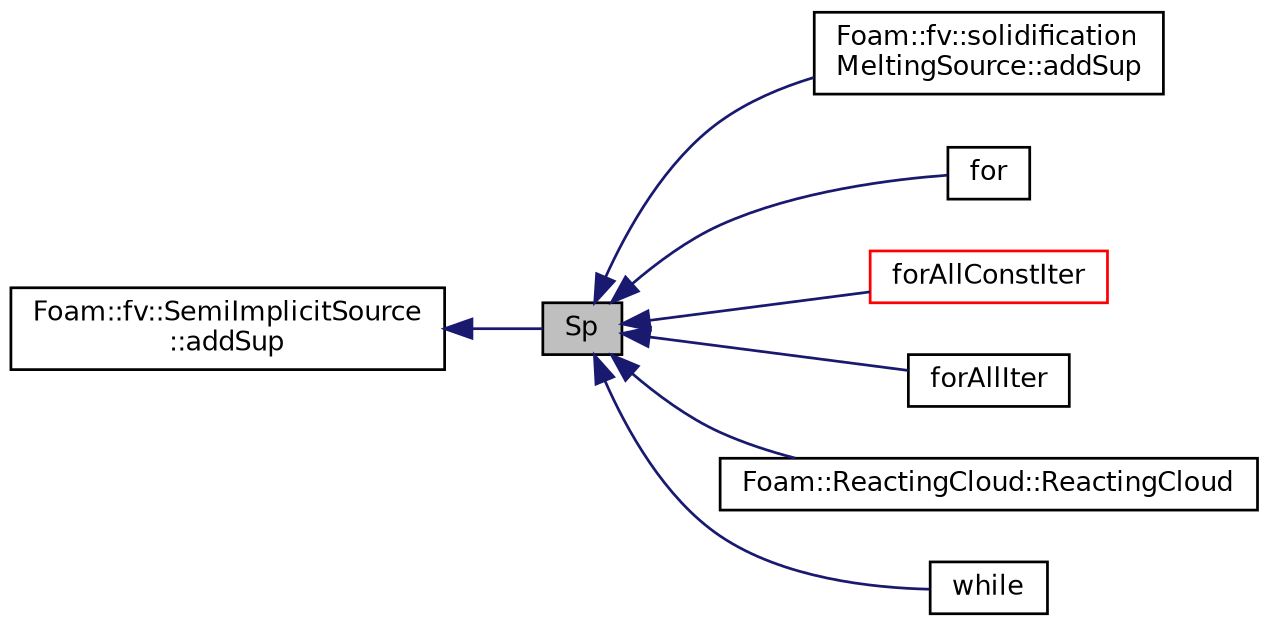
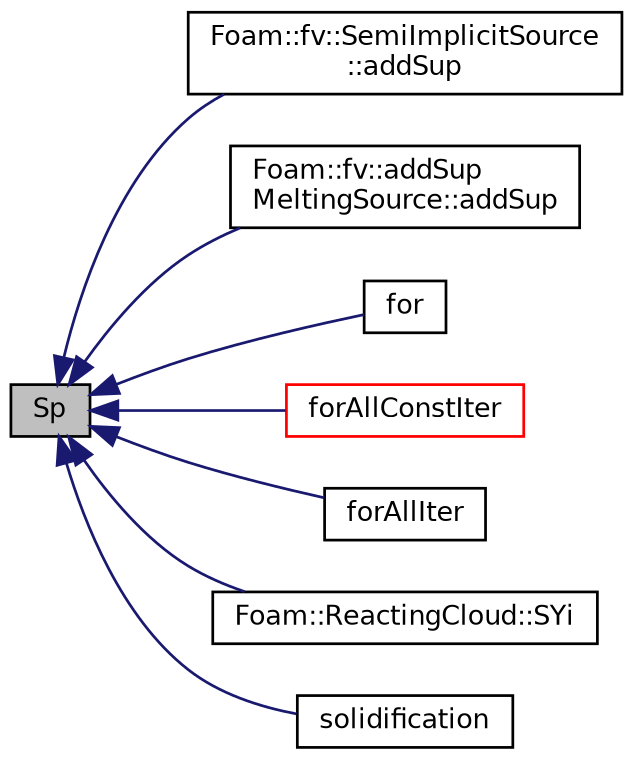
(989, 53) -> (405, 187)
(508, 329) -> (119, 209)
(989, 484) -> (405, 618)
(989, 588) -> (405, 721)
